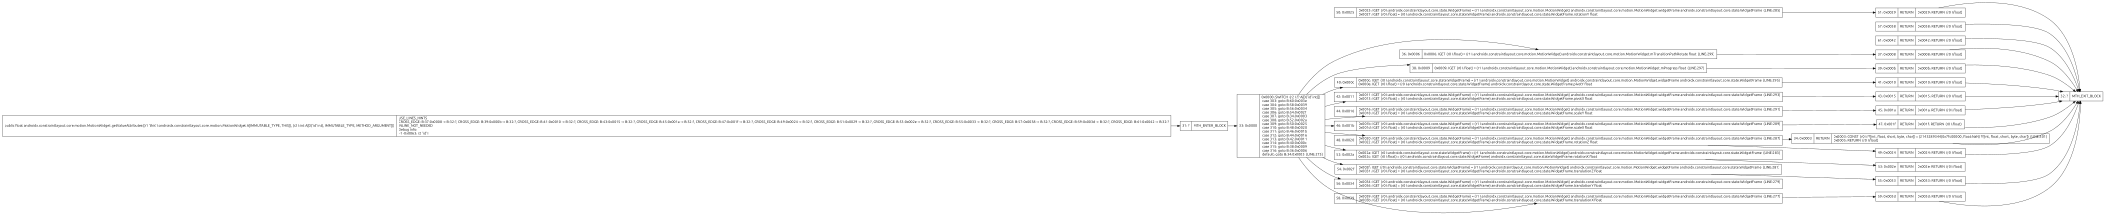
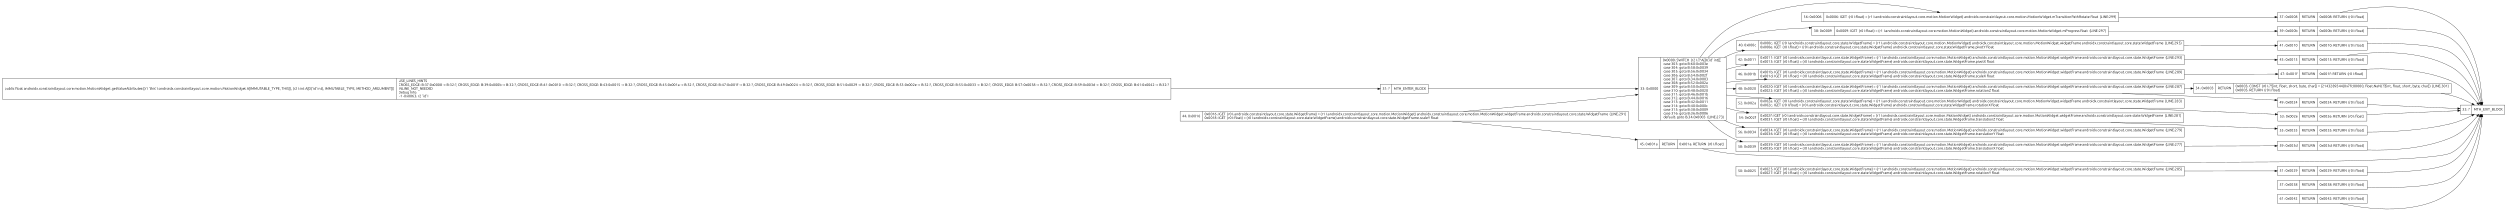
none -> (2412, 113)
(1344, 118) -> (1550, 104)
